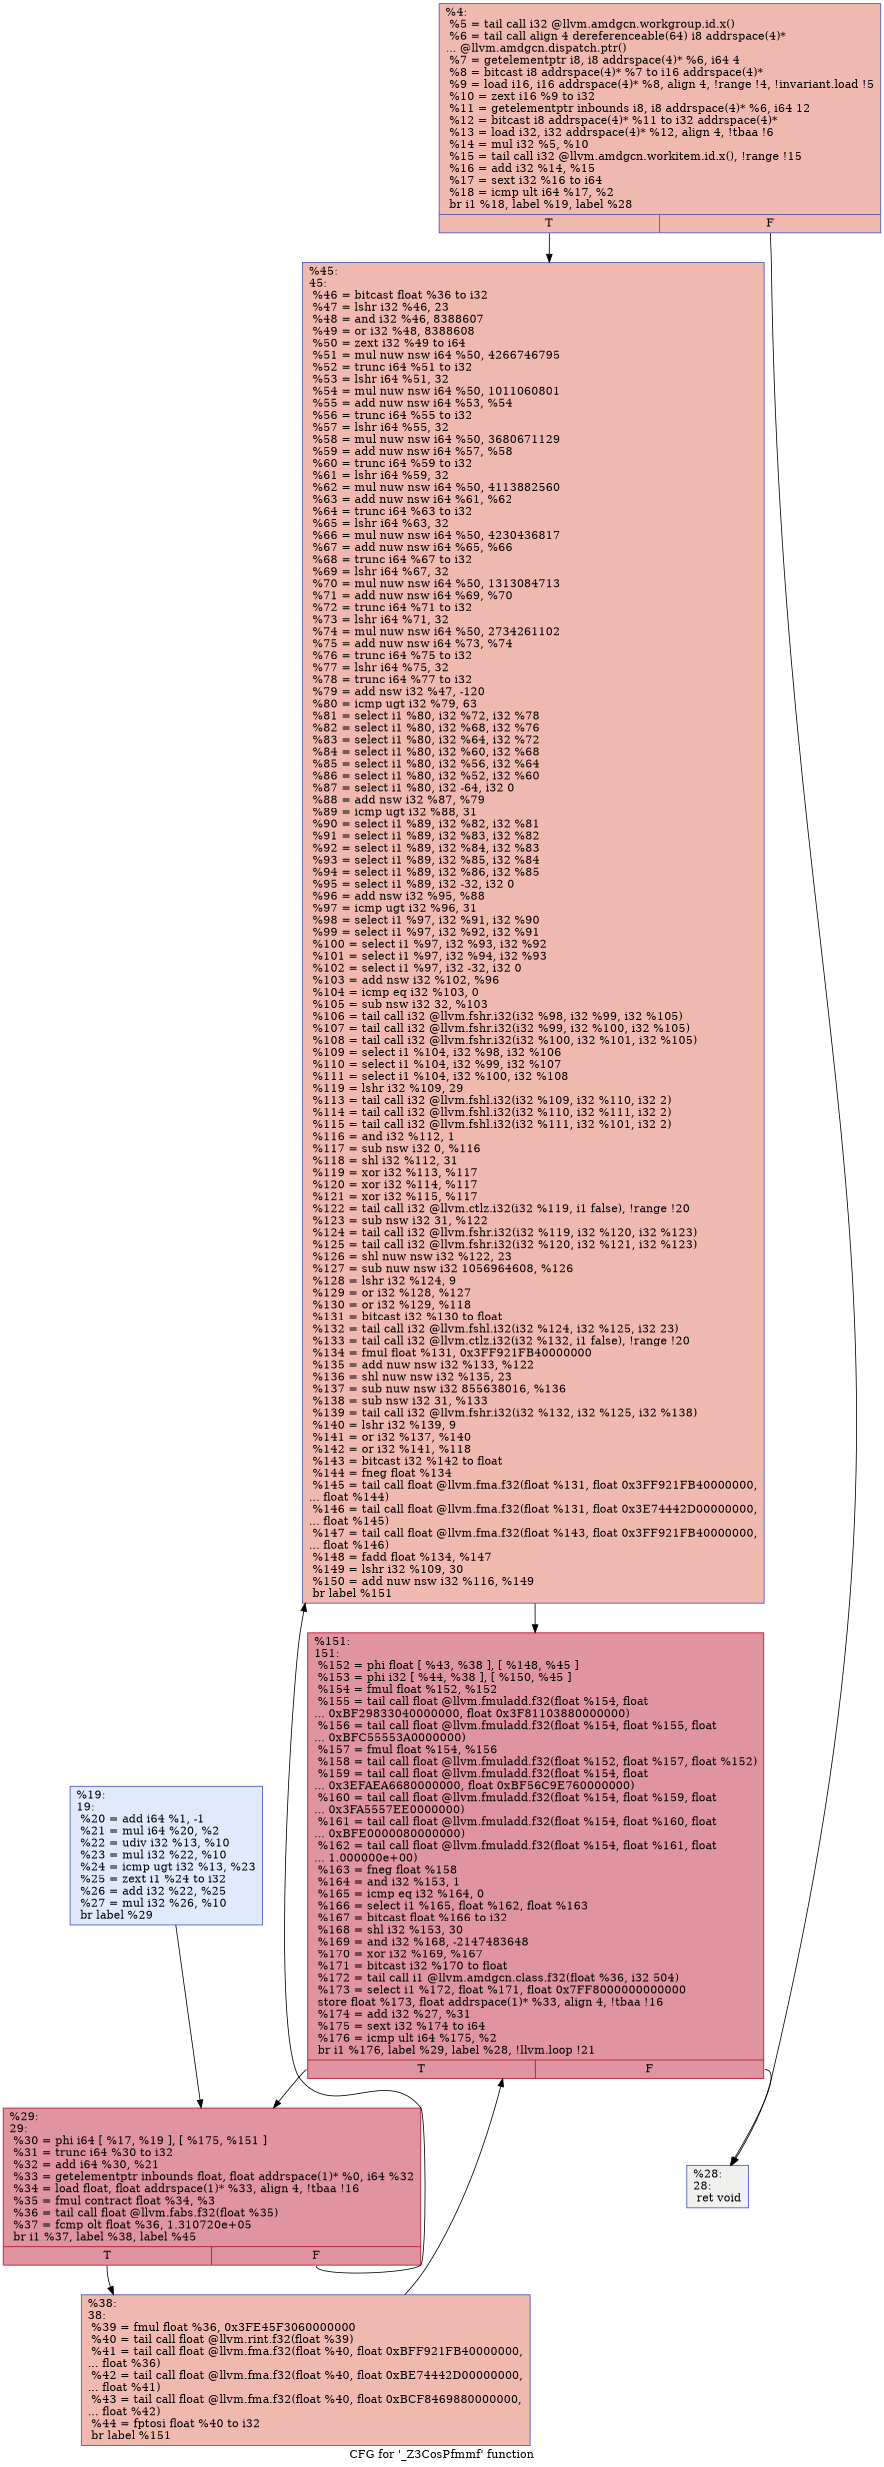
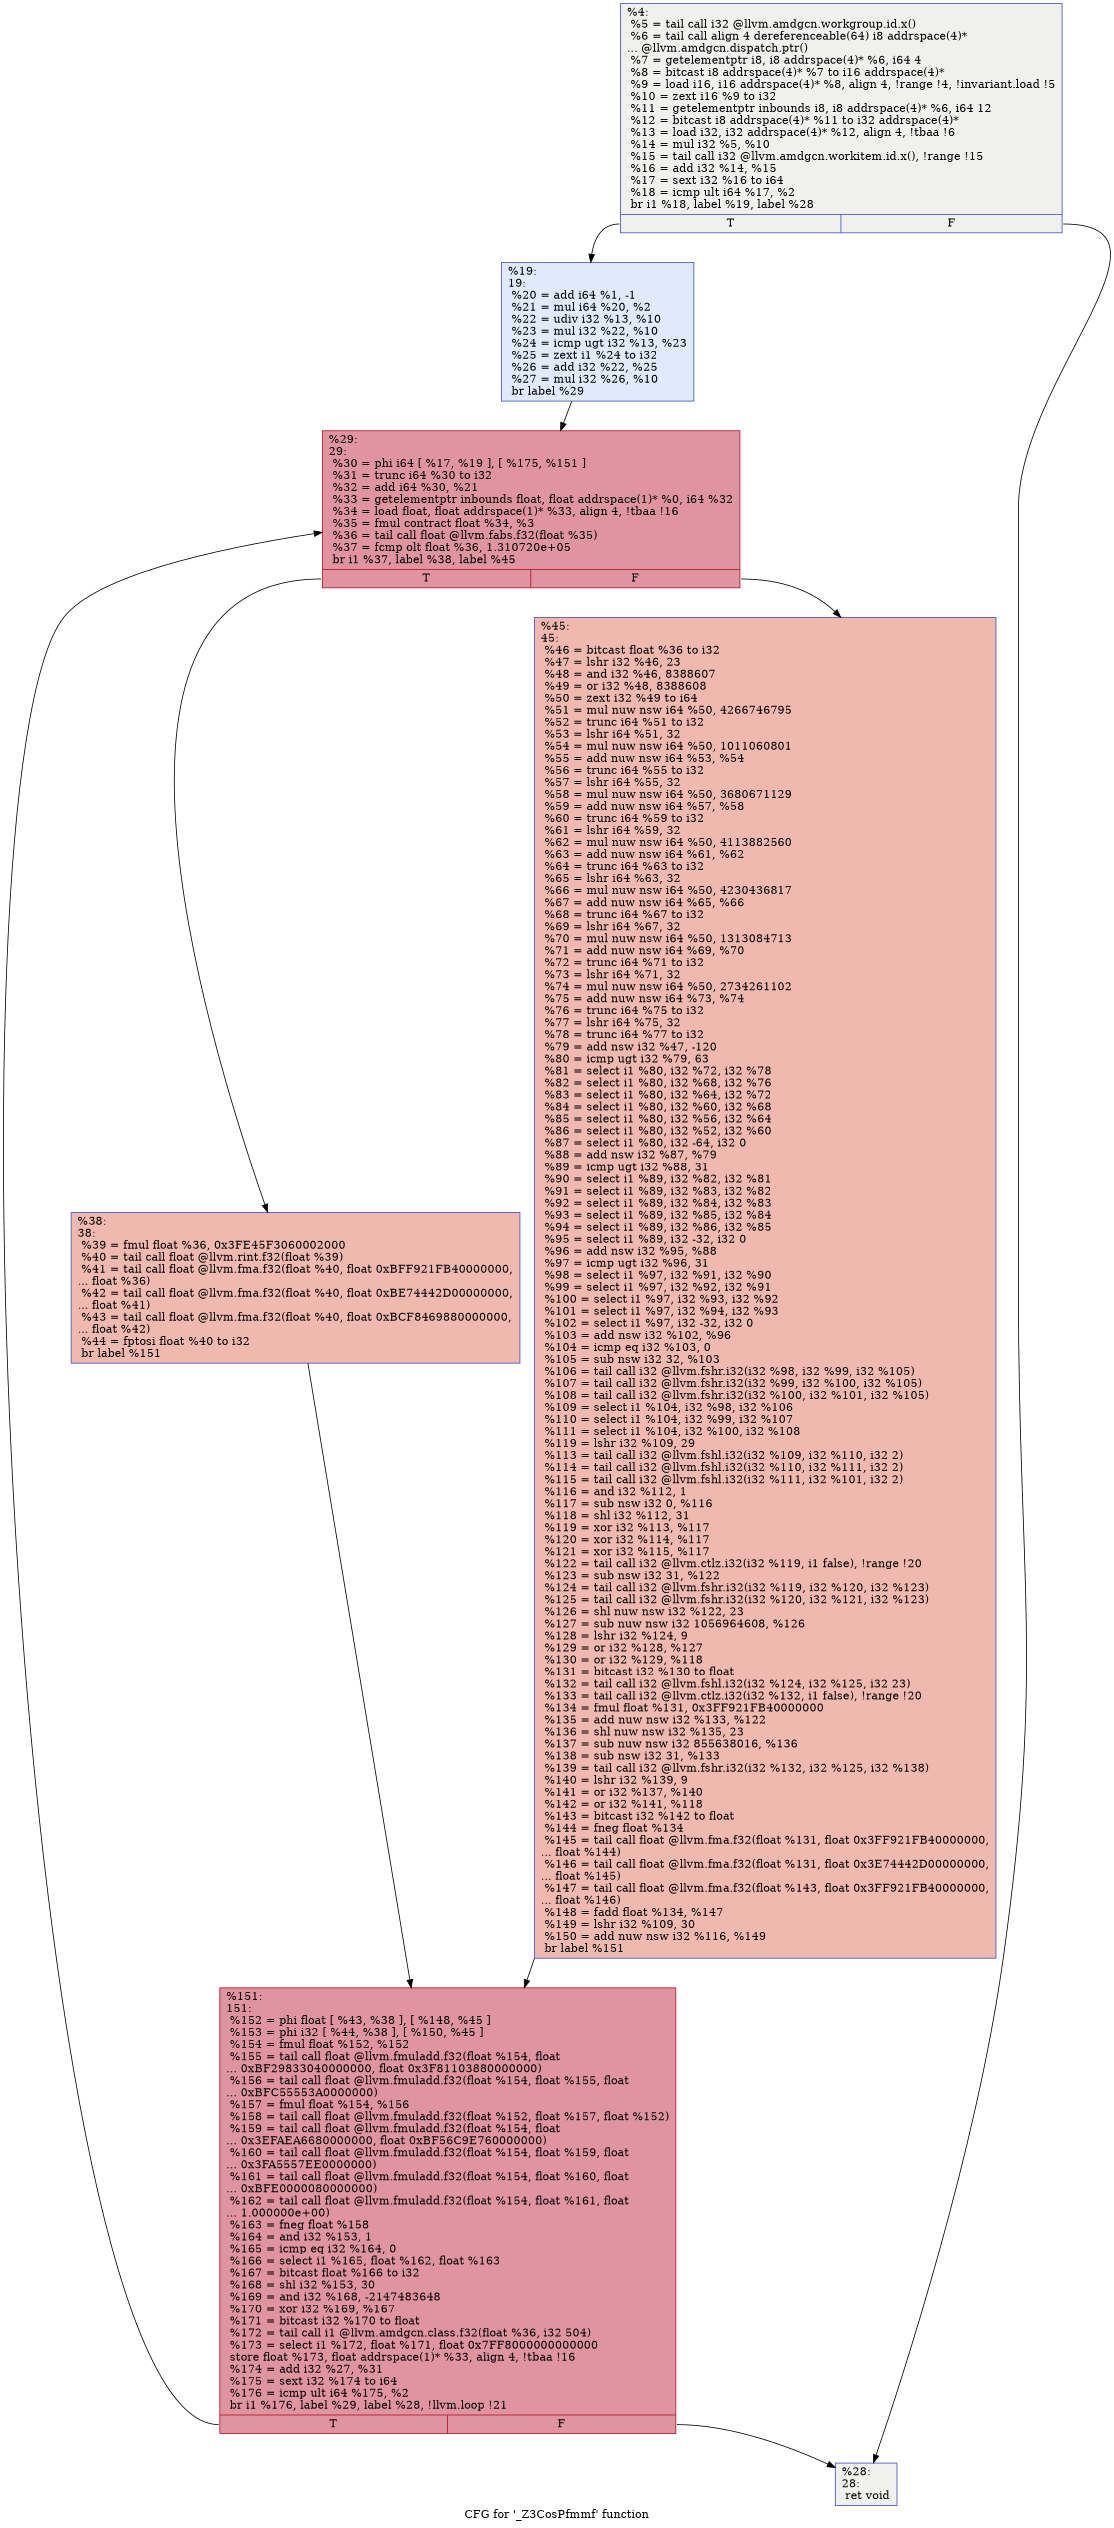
(660, 118) -> (841, 118)
(549, 244) -> (600, 233)
(222, 2328) -> (212, 1245)
